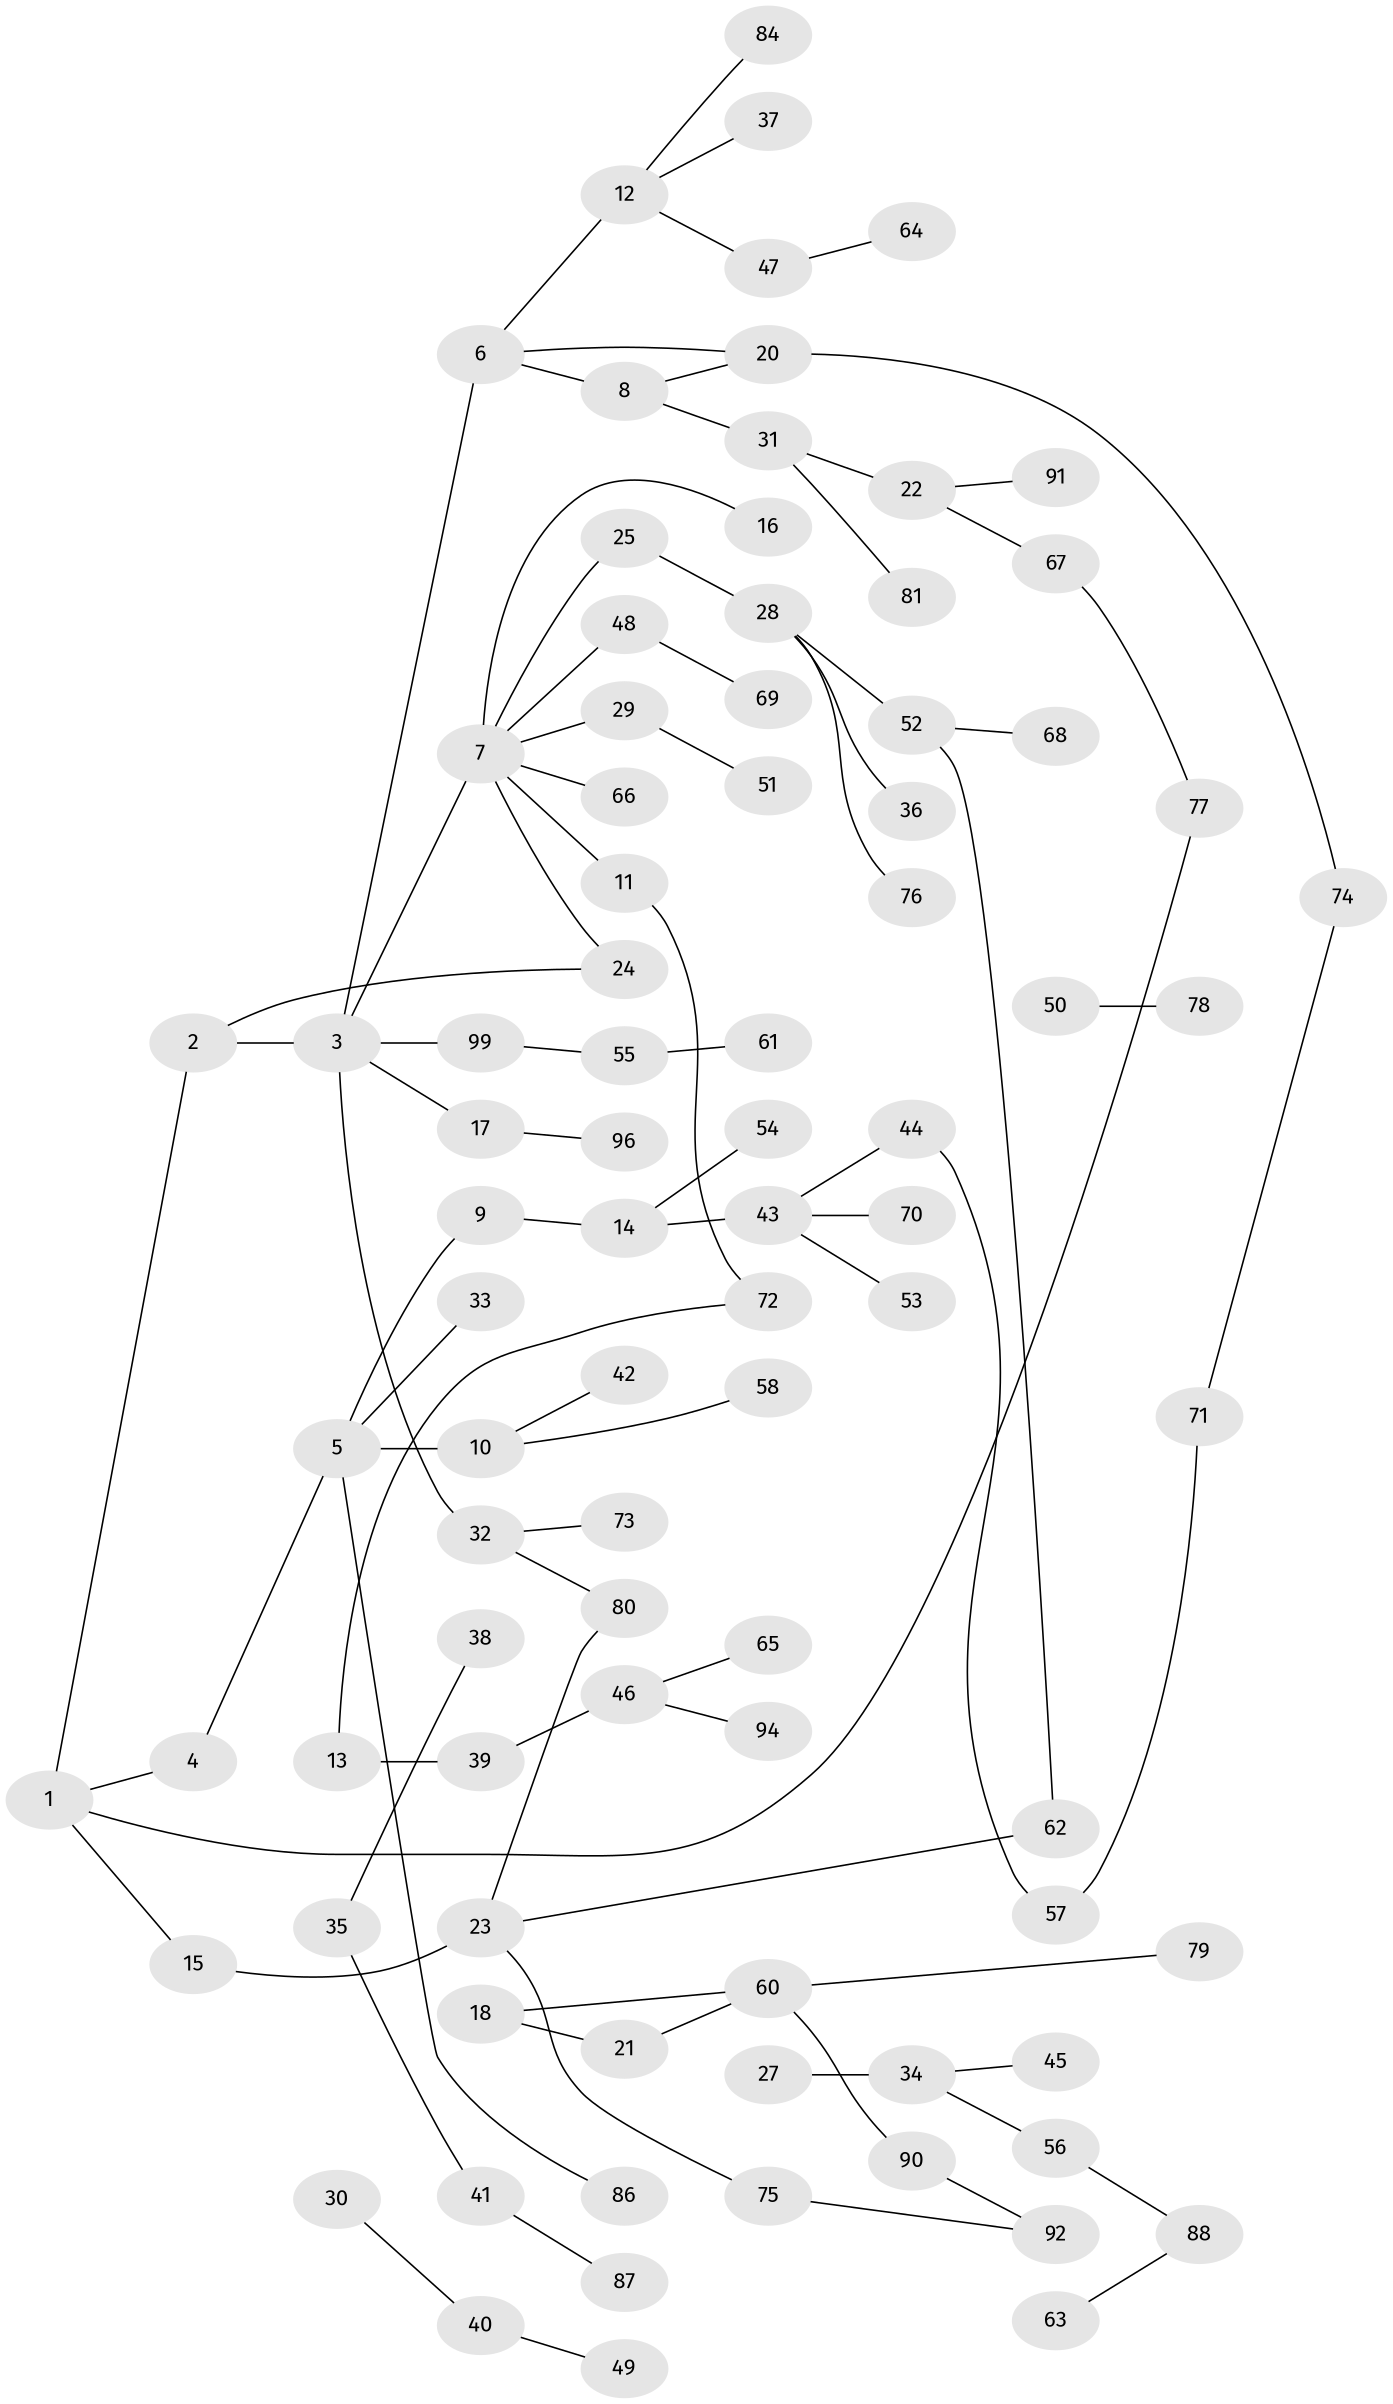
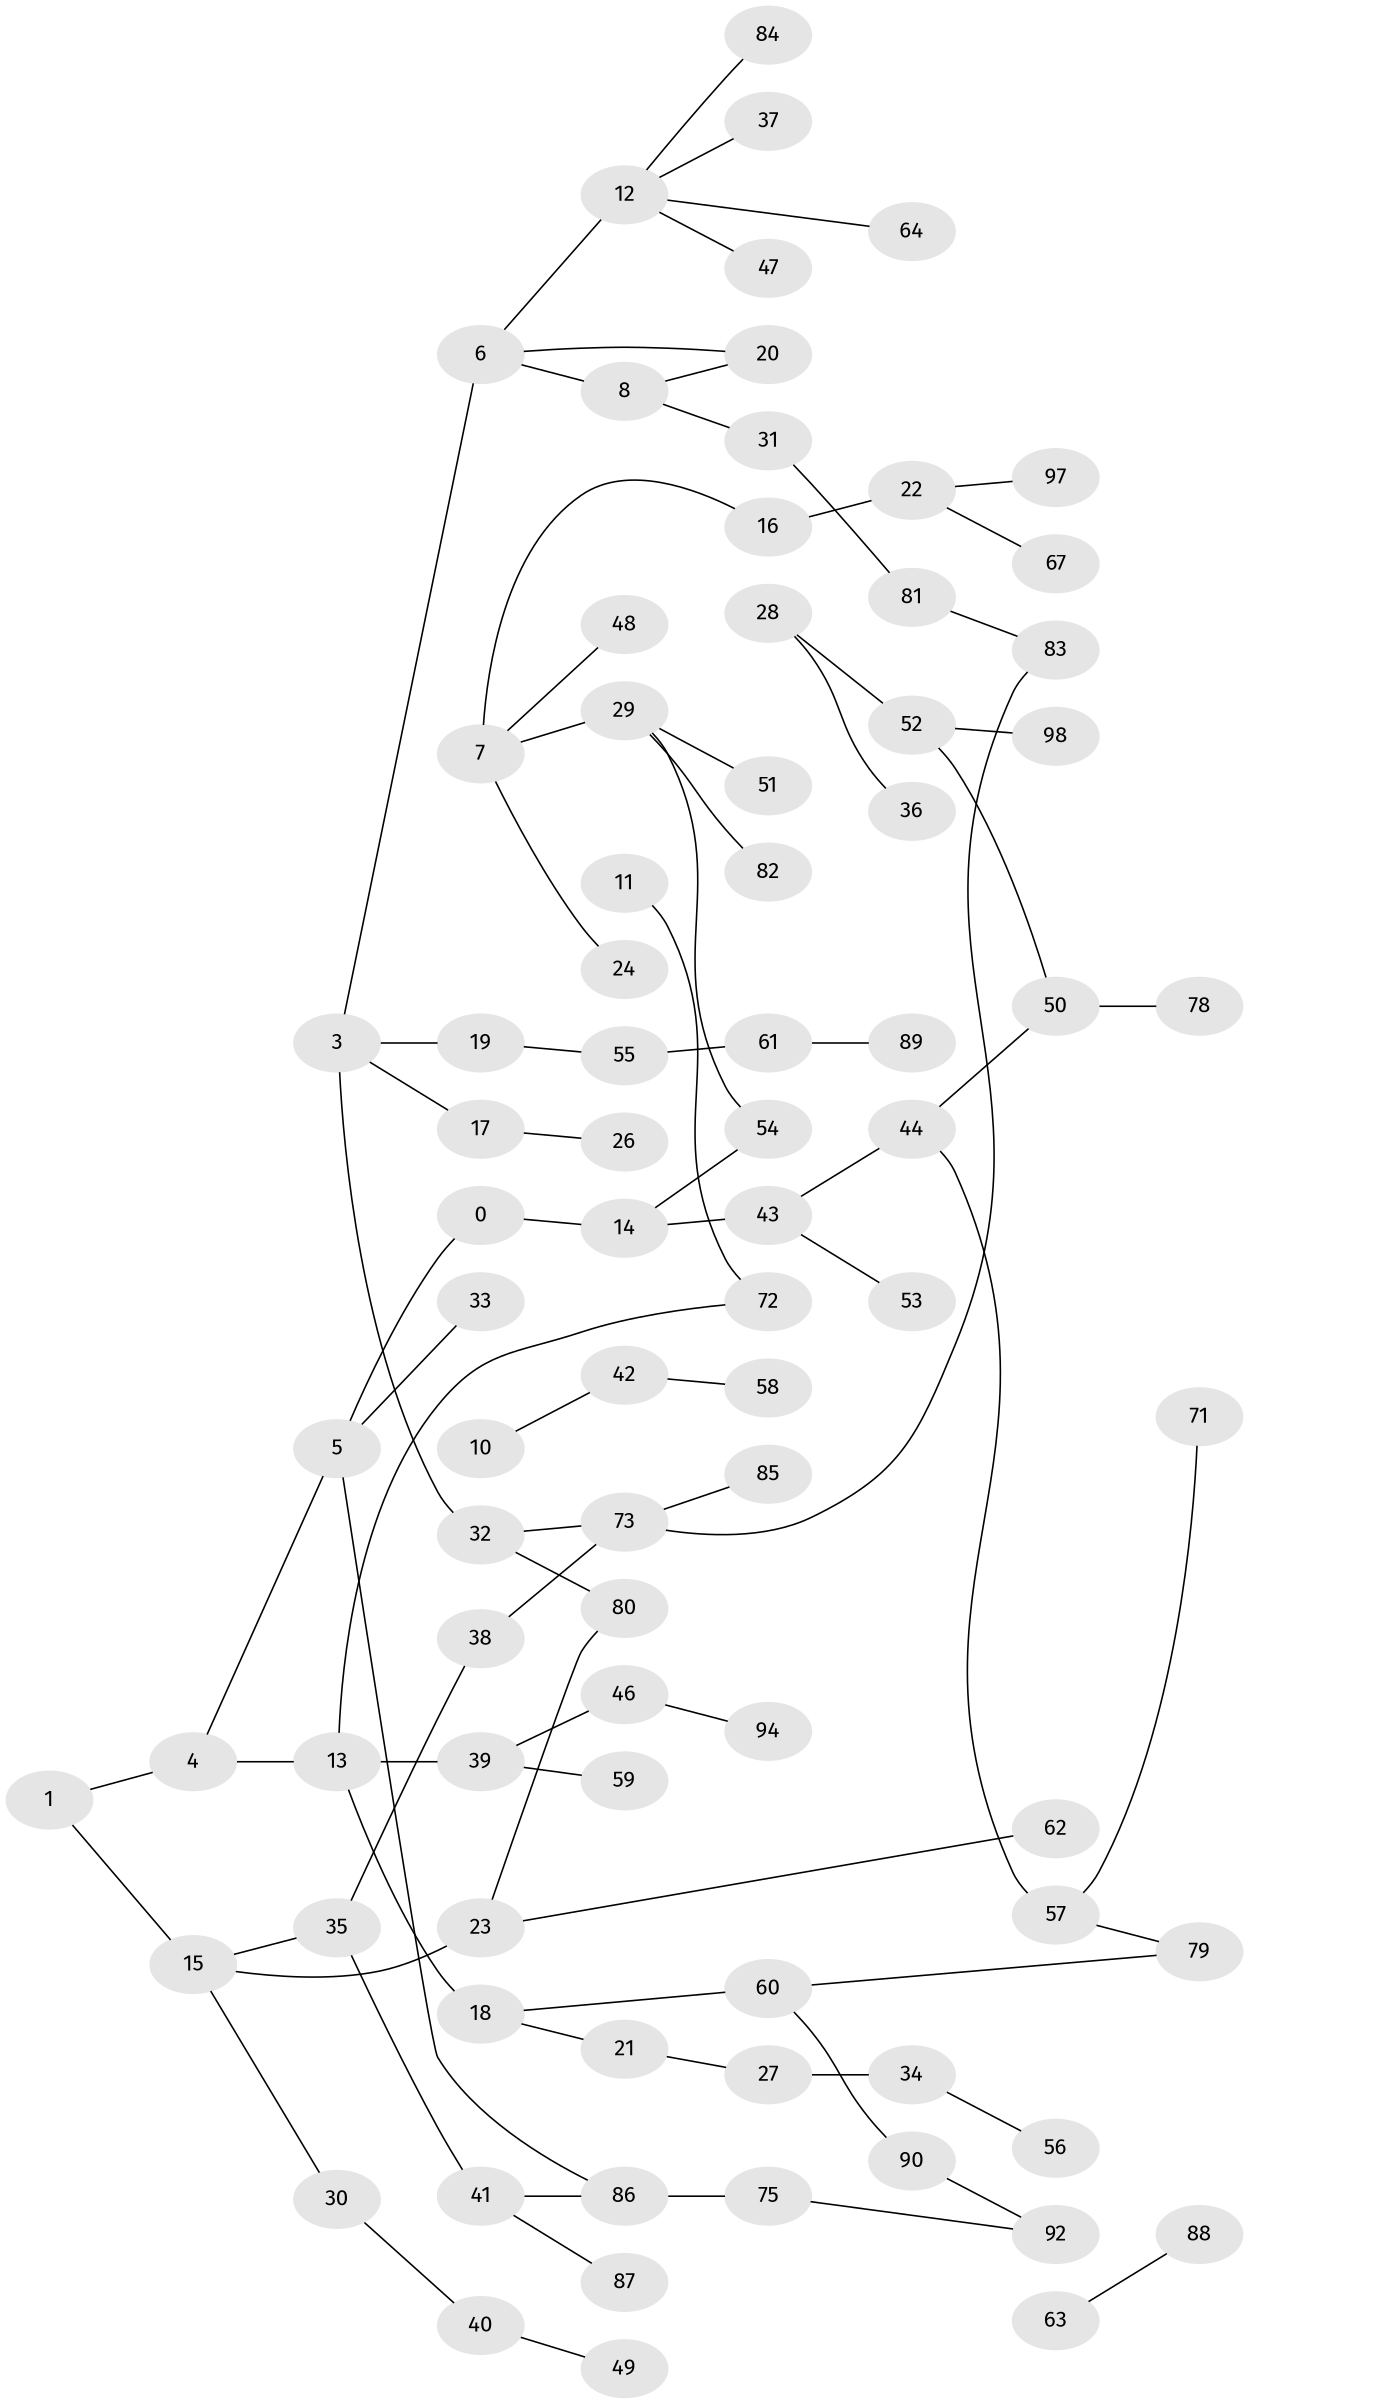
(840, 250) -> (768, 213)
(840, 466) -> (846, 507)
(1056, 478) -> (1056, 478)
(625, 538) -> none
none -> (1056, 650)
(768, 700) -> none
(1056, 736) -> (1056, 736)
(625, 797) -> none
(1200, 808) -> none
(553, 819) -> none
none -> (768, 872)
(409, 898) -> none
(912, 898) -> none
(1343, 898) -> none
none -> (696, 920)
(193, 1043) -> none
(481, 1043) -> (481, 1043)
none -> (912, 1043)
none -> (977, 1074)
(625, 1142) -> (625, 1142)
(481, 1215) -> (481, 1215)
(912, 1215) -> none
(1018, 1269) -> (1002, 858)
(628, 1427) -> (696, 1382)
(398, 1449) -> none
none -> (768, 1474)
none -> (550, 1582)
(768, 1645) -> none
none -> (265, 1762)
none -> (625, 1781)
none -> (394, 1895)
none -> (1128, 1933)
none -> (265, 1946)
(696, 2019) -> (696, 2062)
(1056, 2062) -> none
none -> (265, 2082)
(586, 2097) -> (697, 2196)
(1128, 2191) -> none
none -> (553, 2196)
